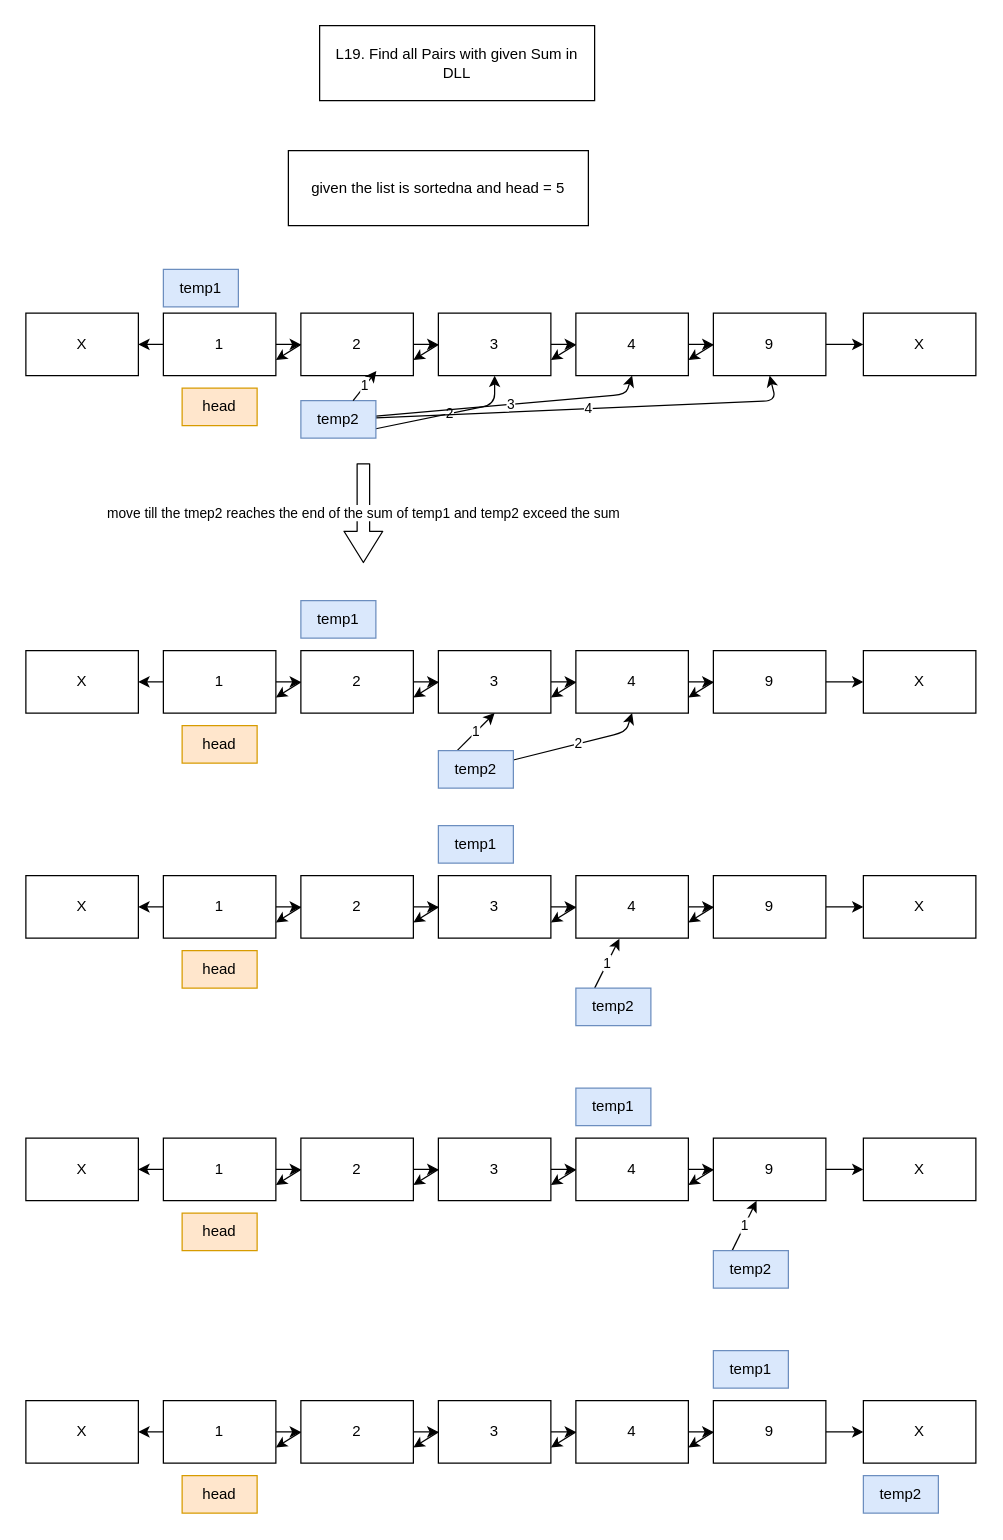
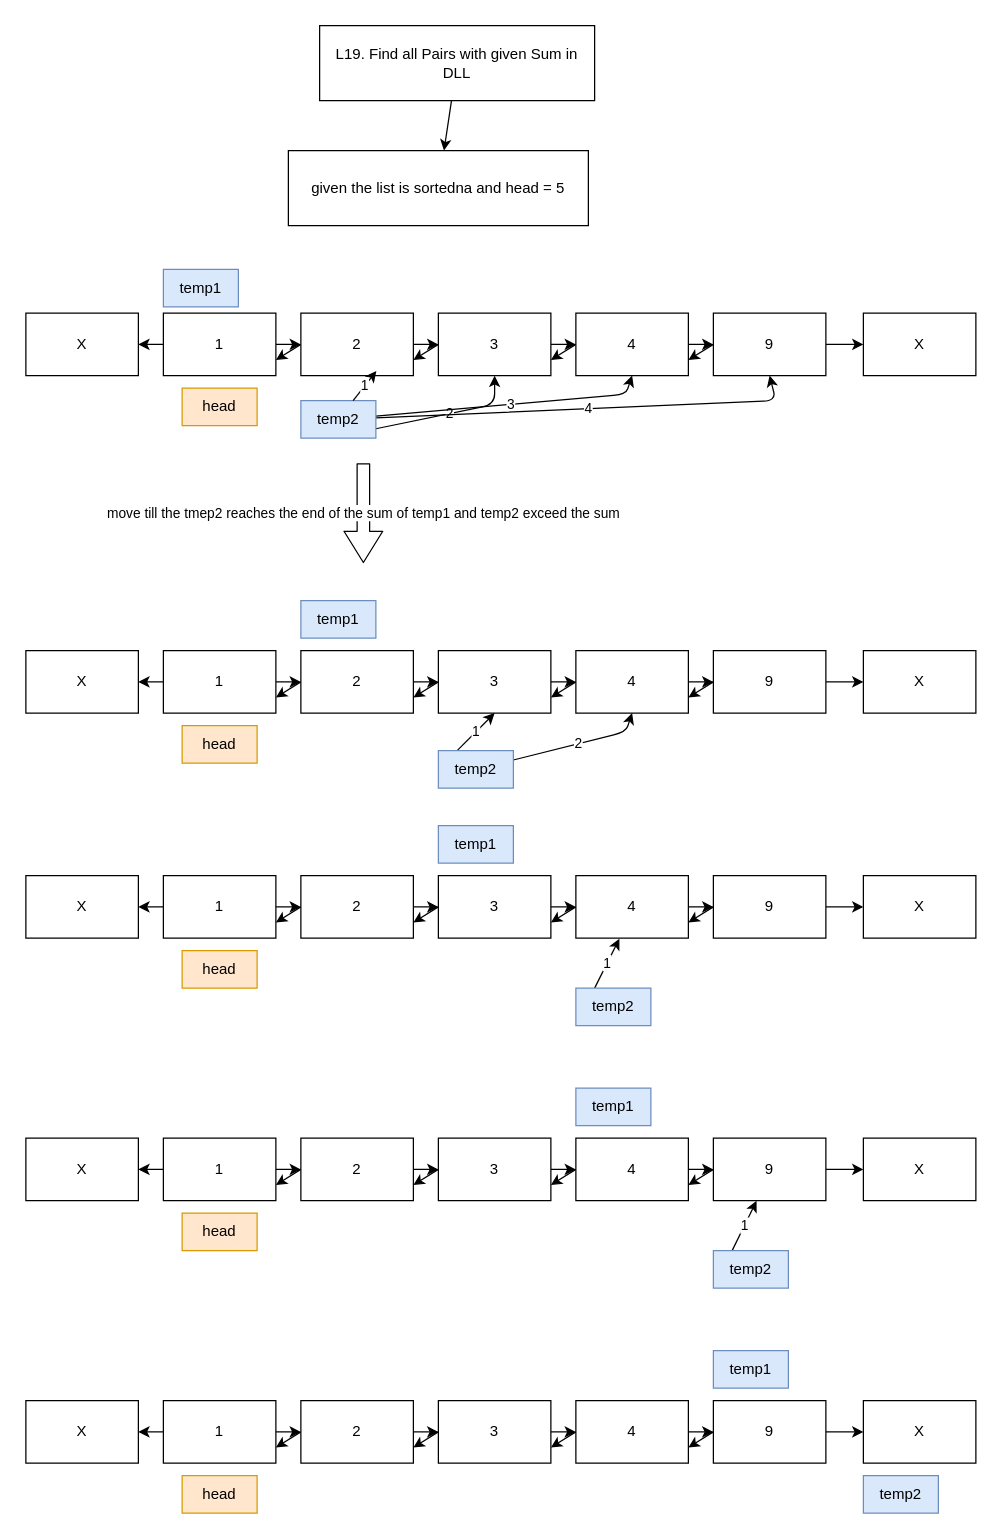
none -> (448, 122)
